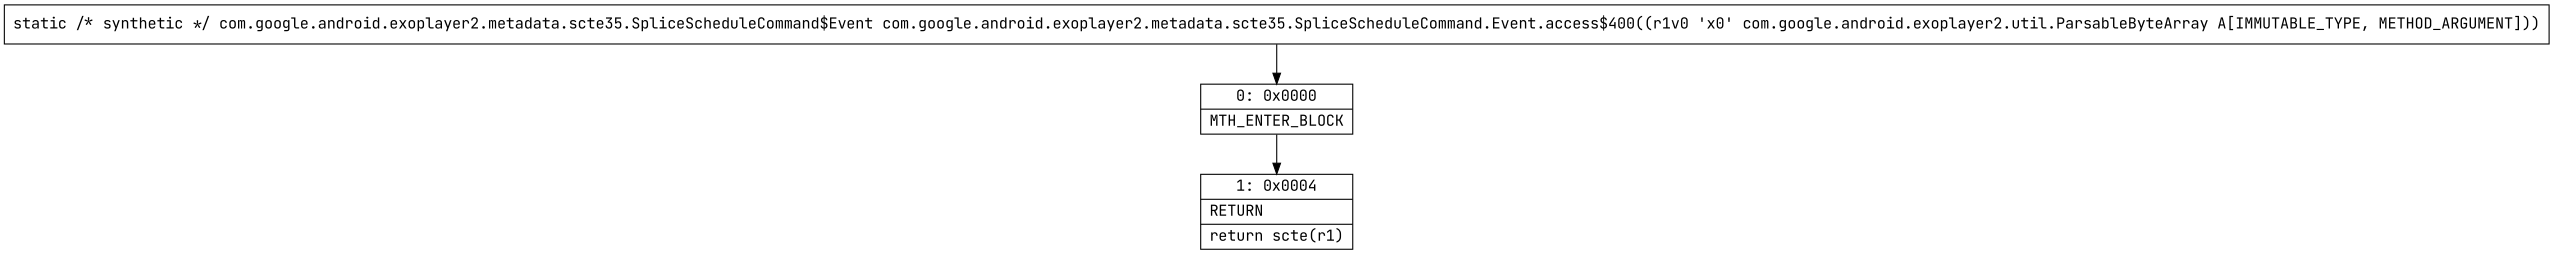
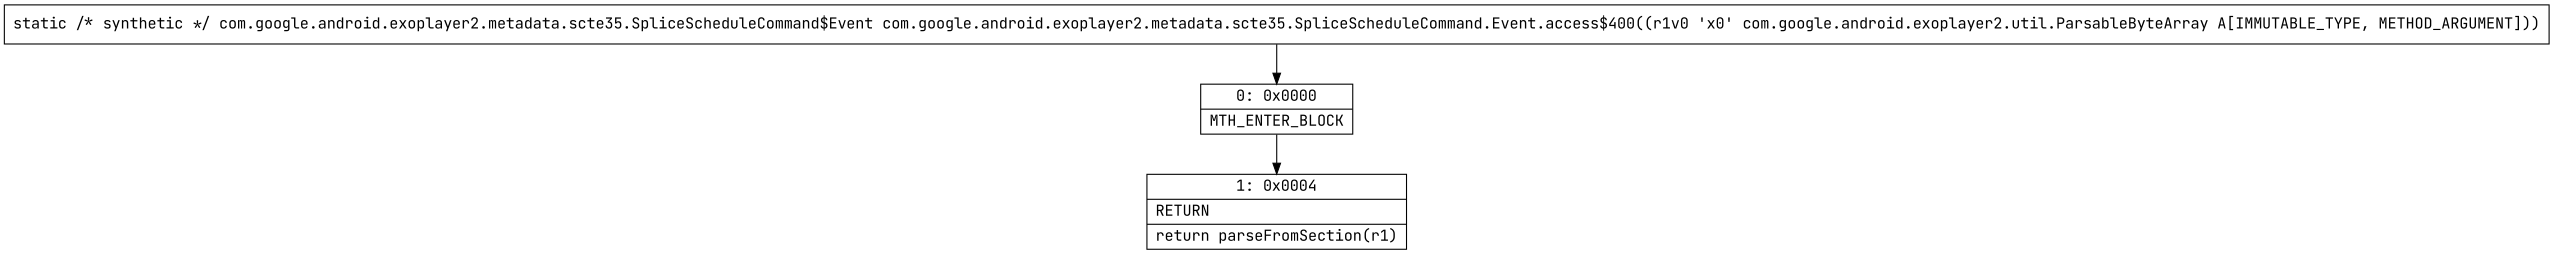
(1277, 236) -> (1277, 236)
